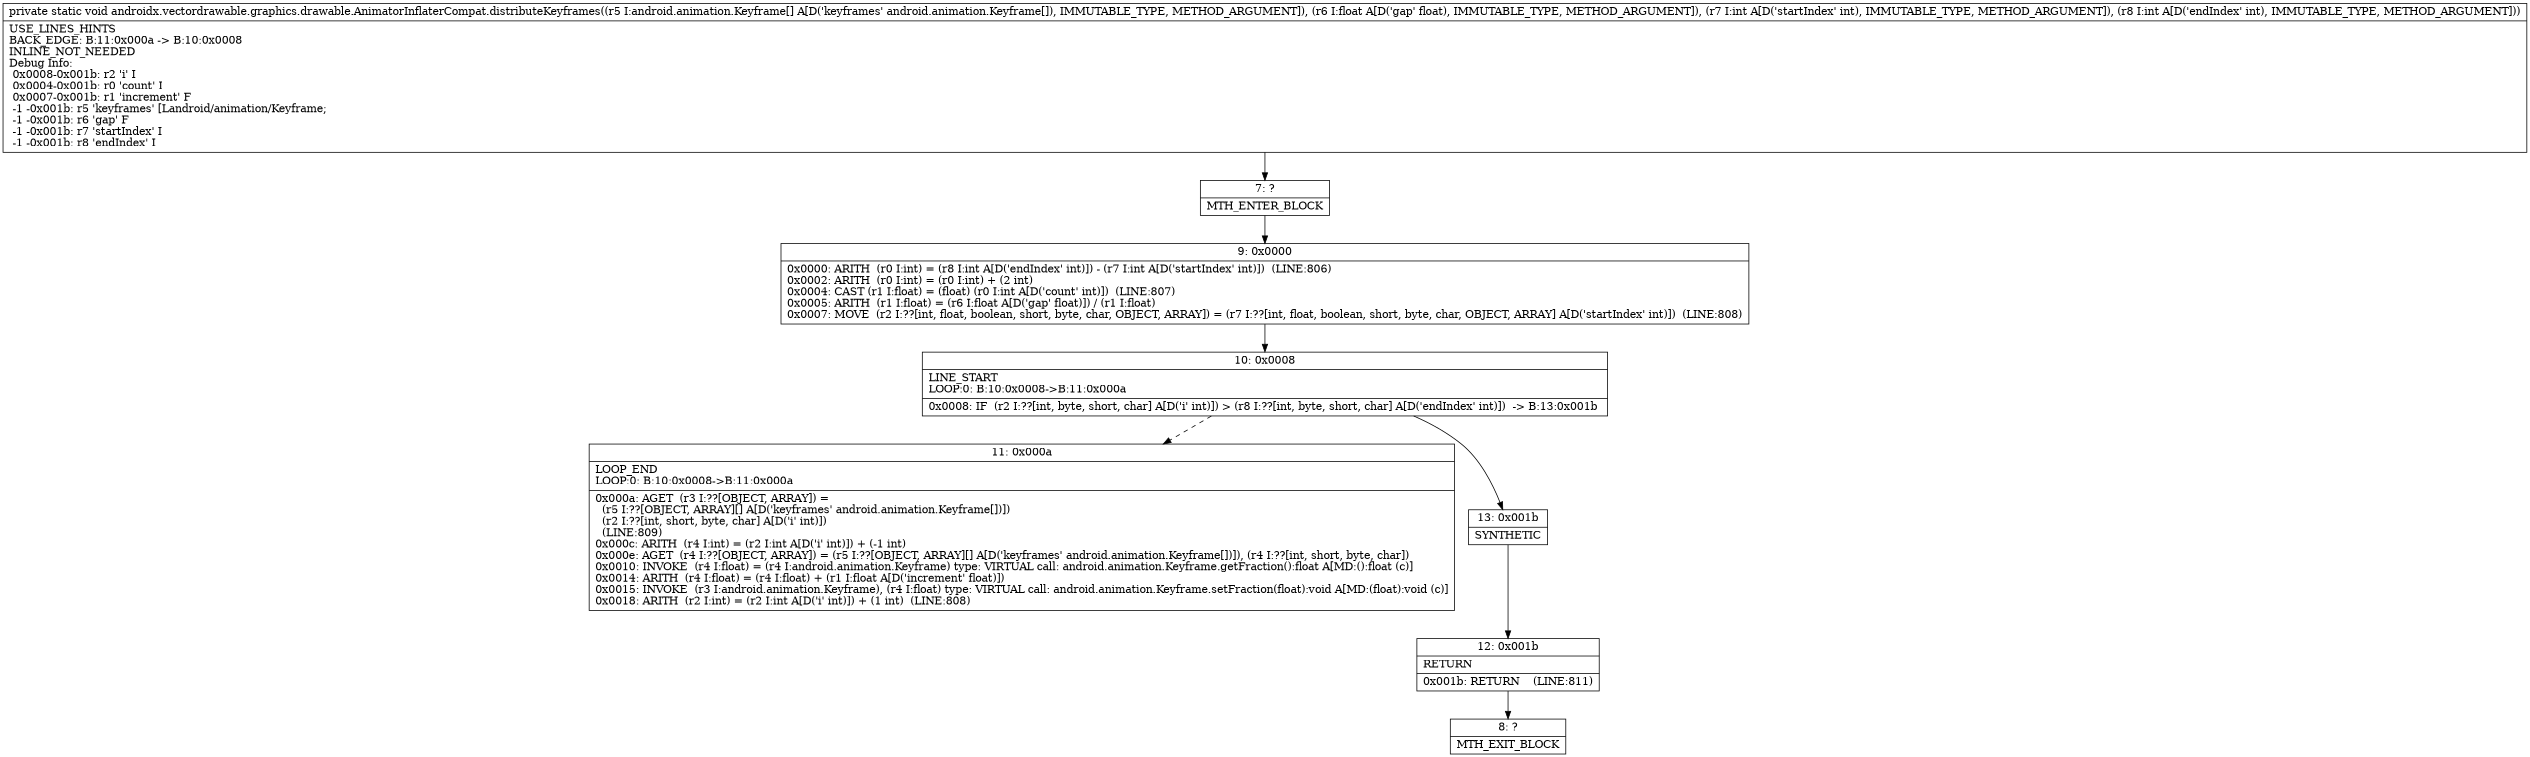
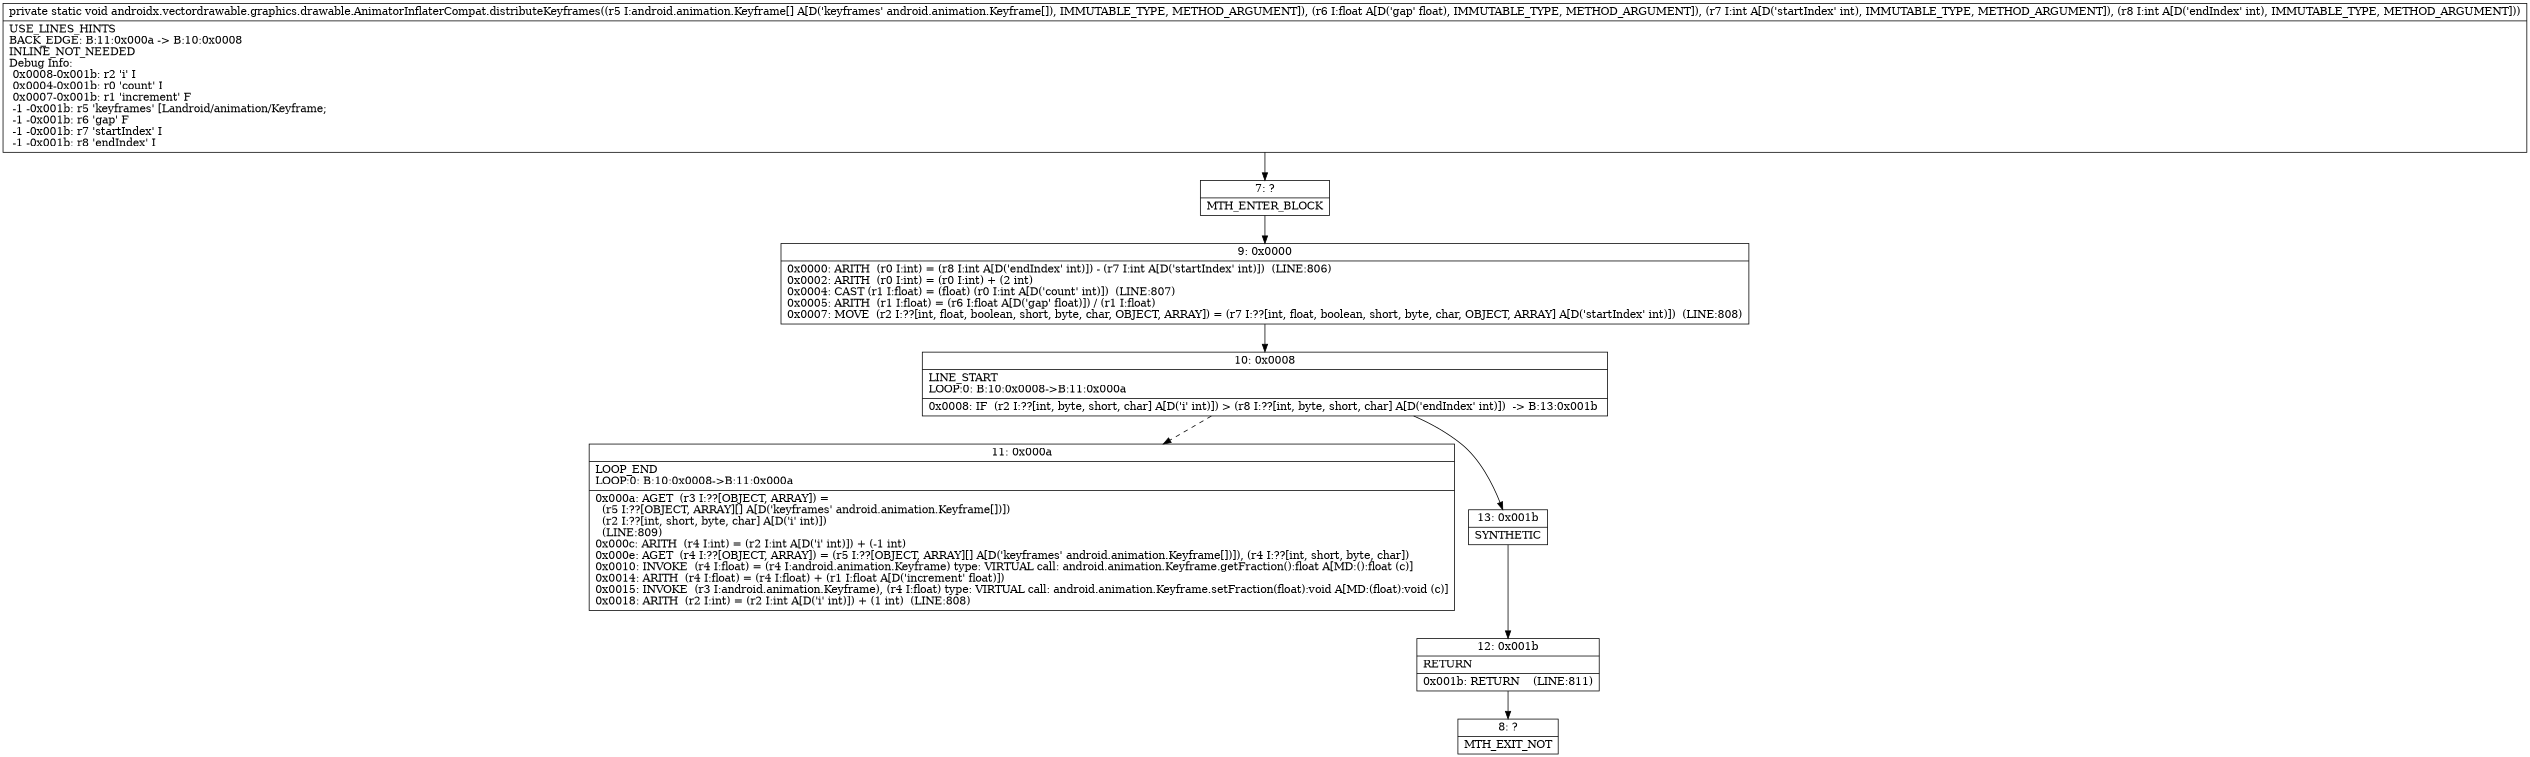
(1508, 745) -> (1508, 745)
